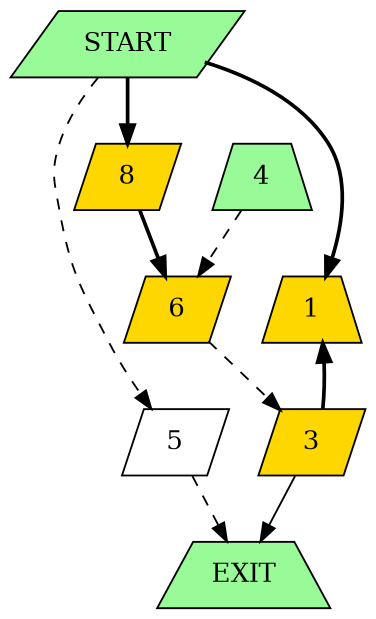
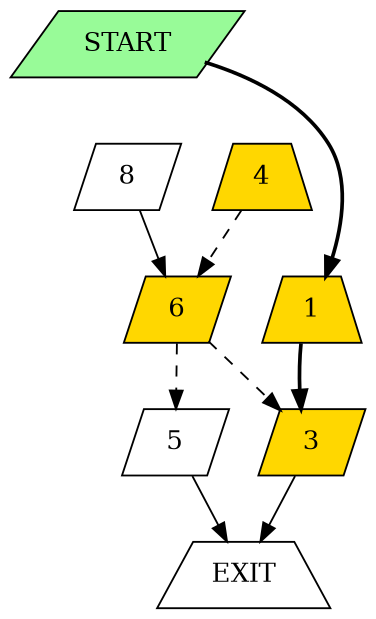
(128, 102) -> none
(128, 177) -> (128, 177)
(262, 177) -> (262, 177)
(149, 235) -> (149, 235)
(65, 238) -> (177, 367)
(324, 385) -> (300, 367)
(205, 501) -> (205, 501)
(244, 575) -> (244, 575)
